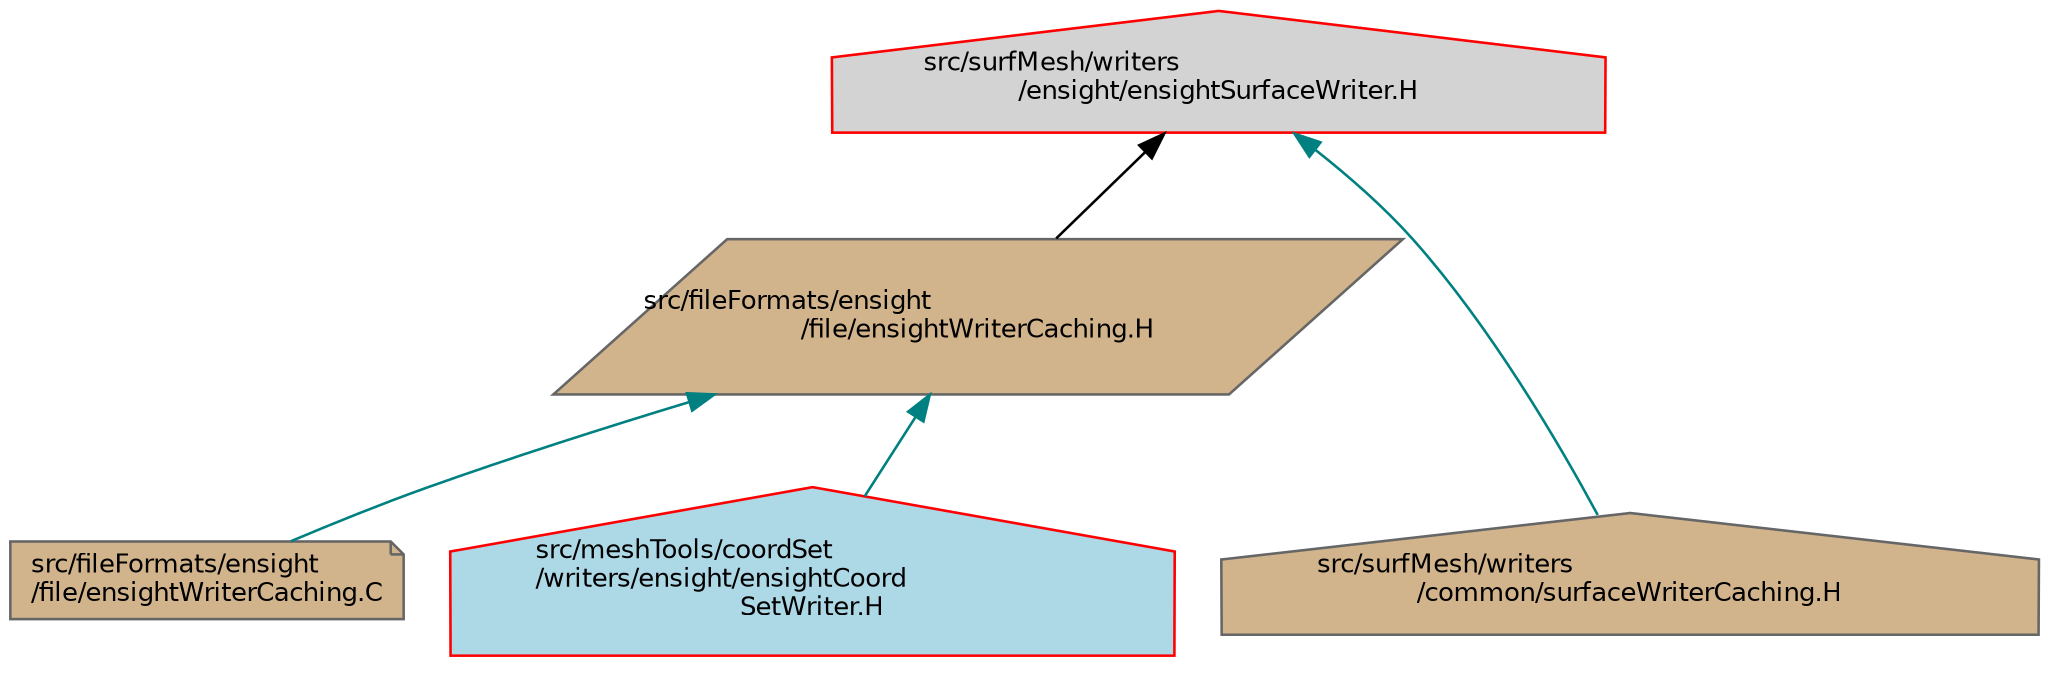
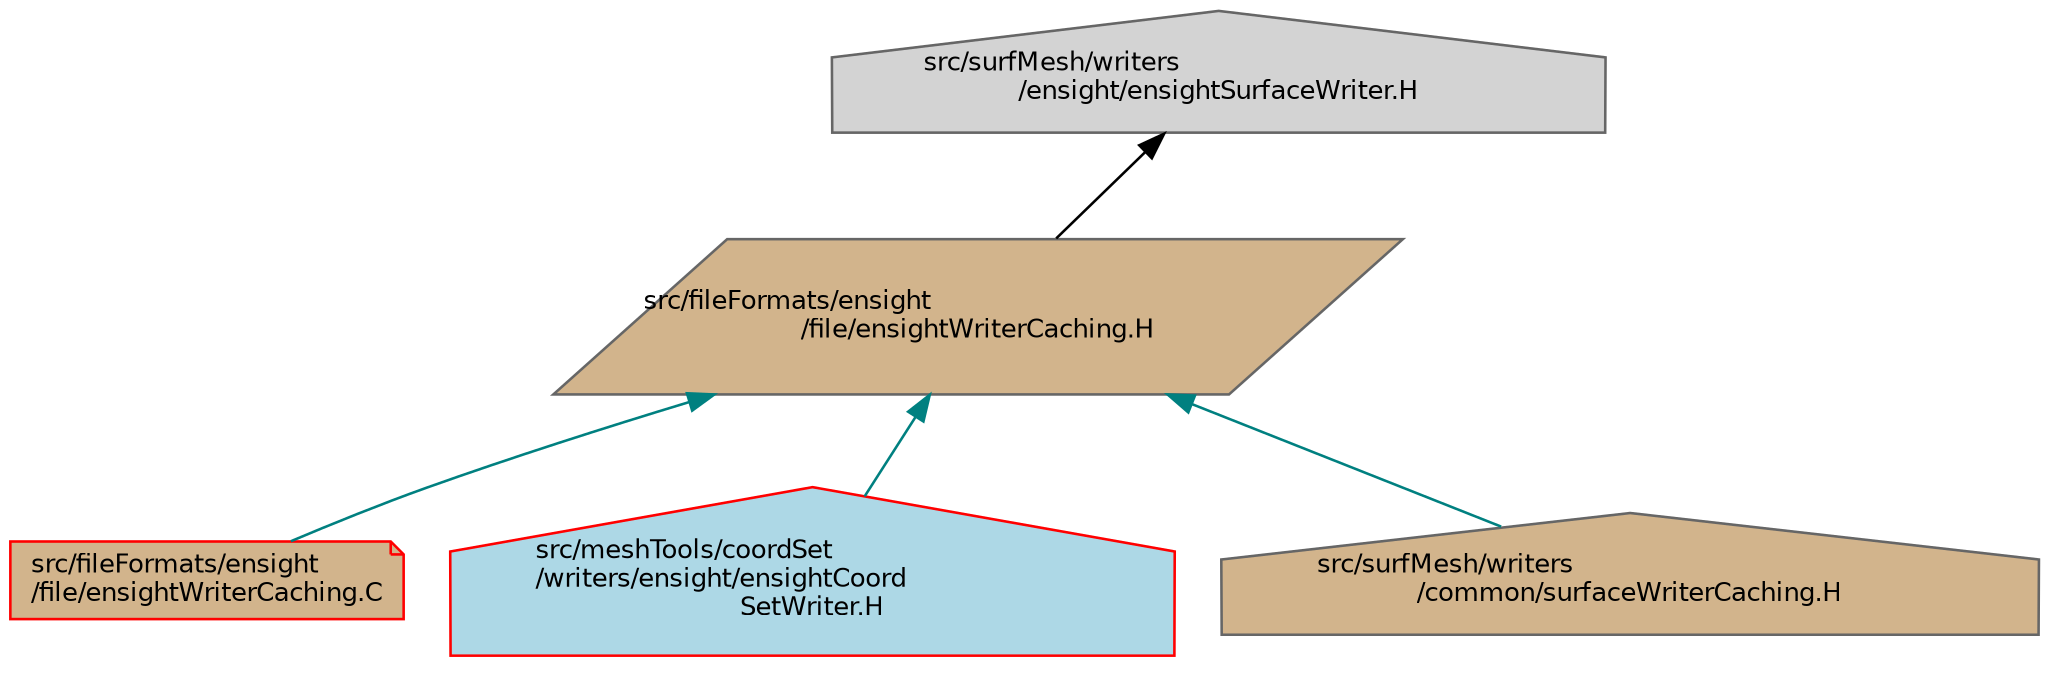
(1219, 78) -> (1219, 78)
(1475, 318) -> (1346, 465)
(207, 580) -> (207, 580)
